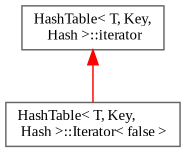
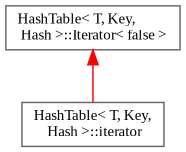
(93, 84) -> (93, 84)
